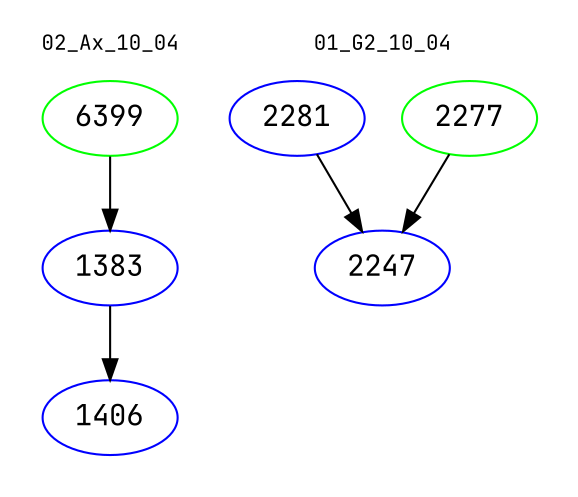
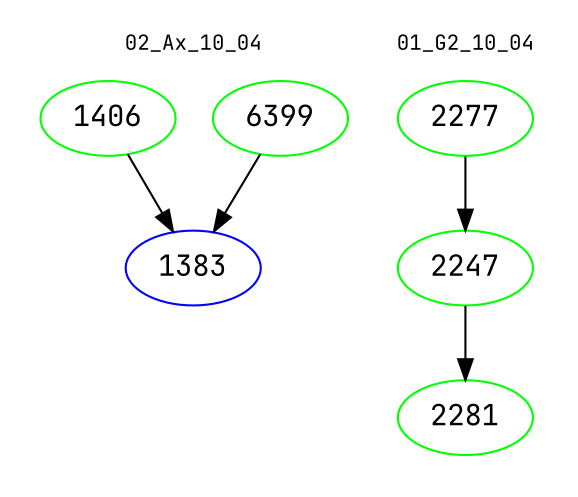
(297, 118) -> (465, 418)
(334, 184) -> (465, 333)
(382, 268) -> (465, 268)
(110, 333) -> (145, 184)
(110, 418) -> (108, 118)
